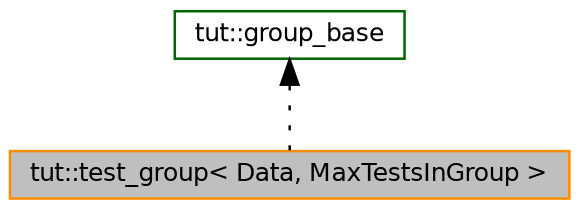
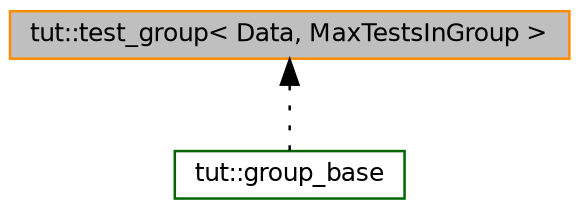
(290, 118) -> (290, 118)
